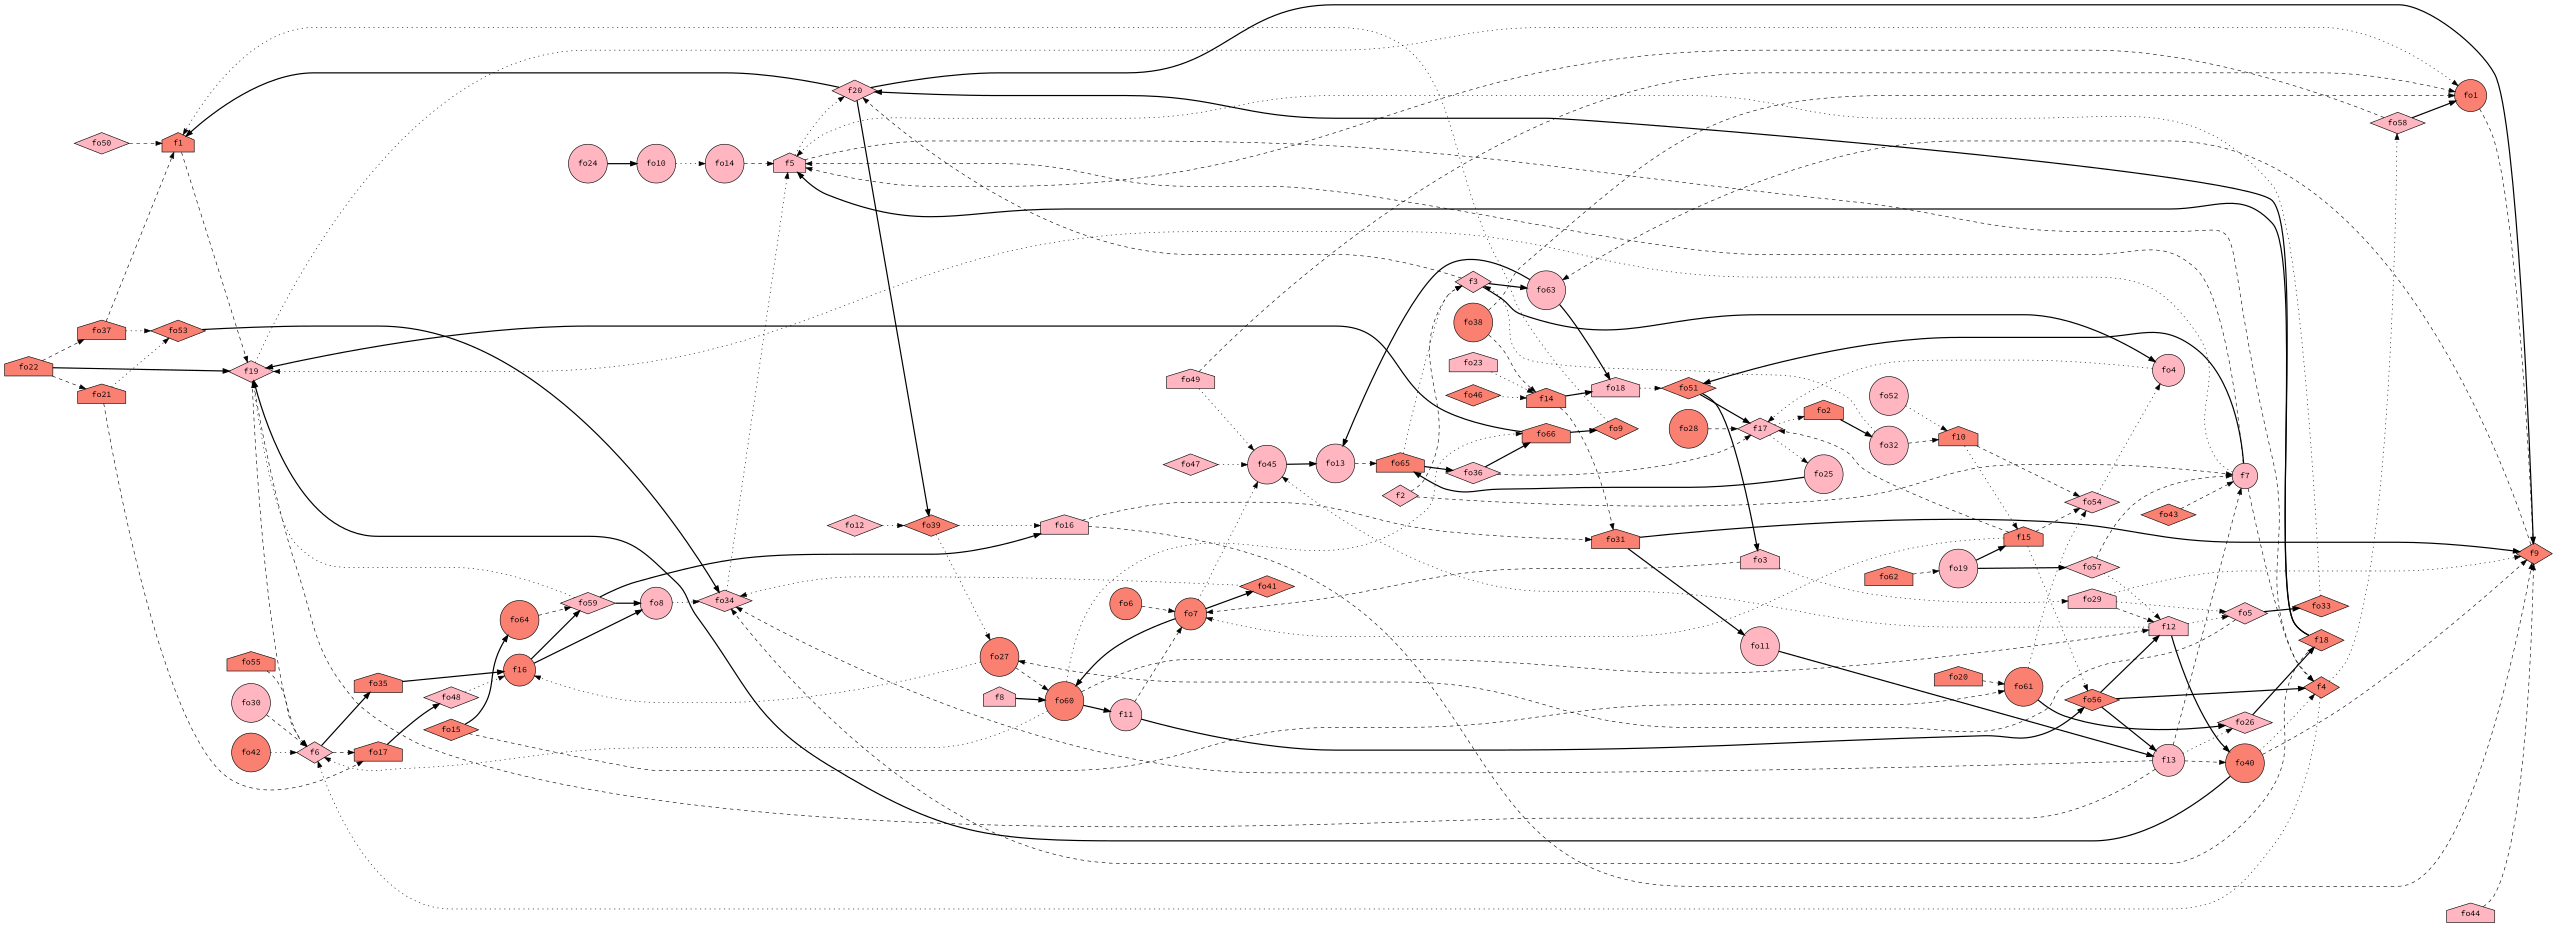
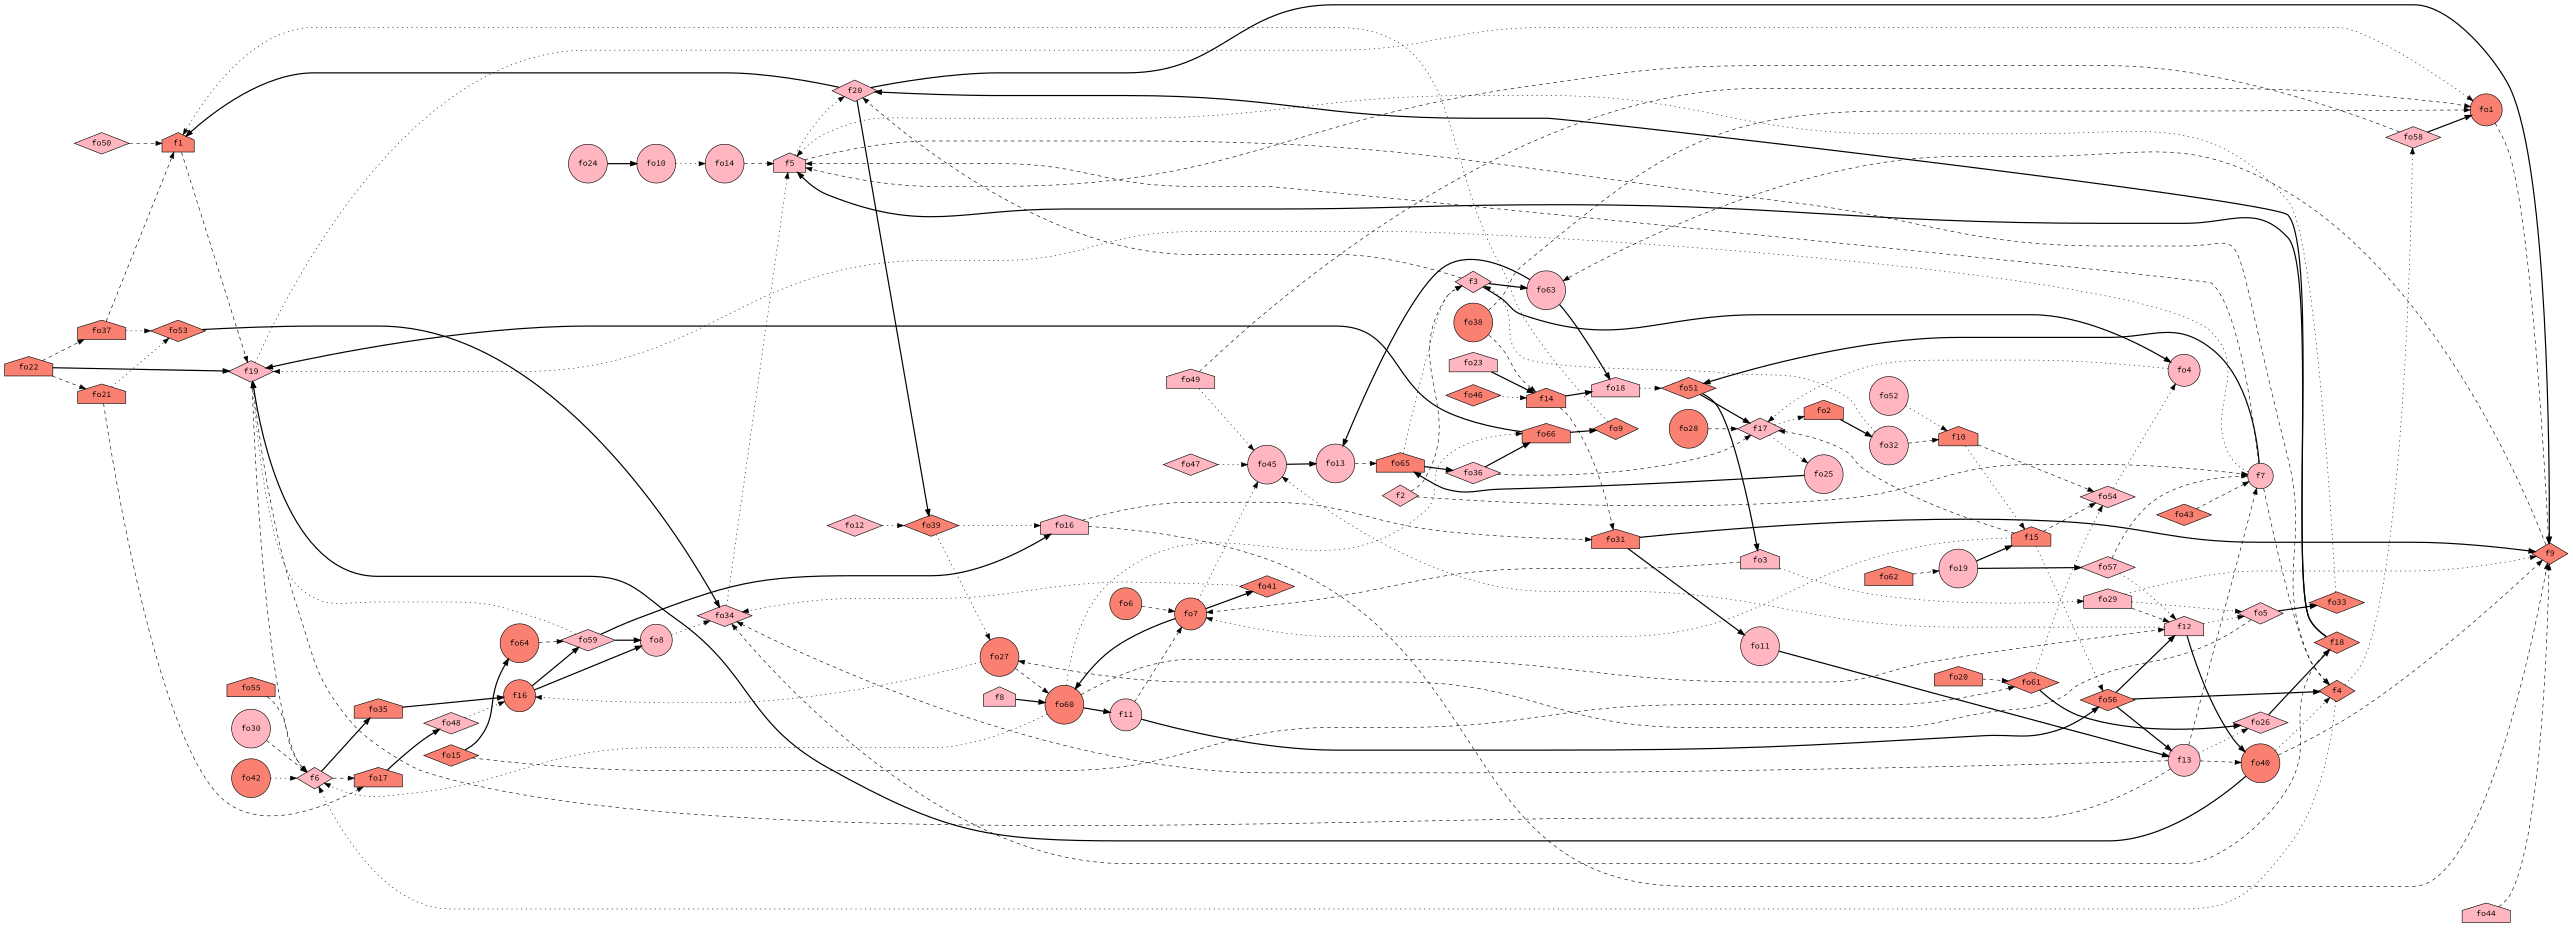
(1510, 381) -> (1510, 381)
(2024, 687) -> (2031, 683)
